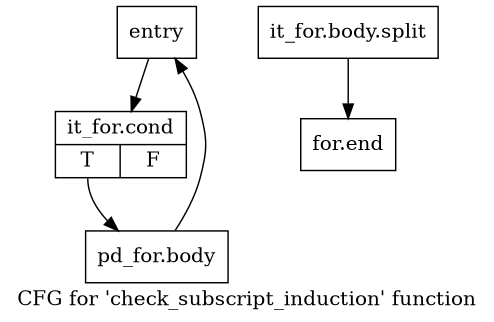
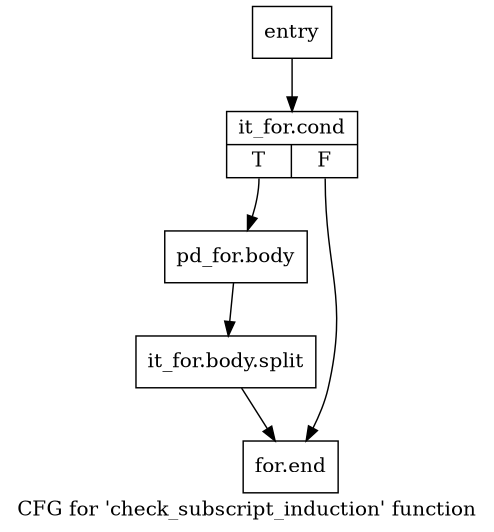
(205, 152) -> (232, 302)
none -> (336, 305)
